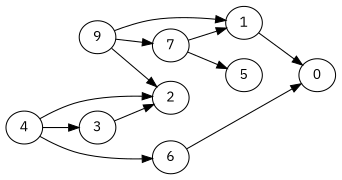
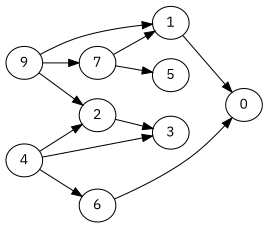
(129, 115) -> (129, 123)
